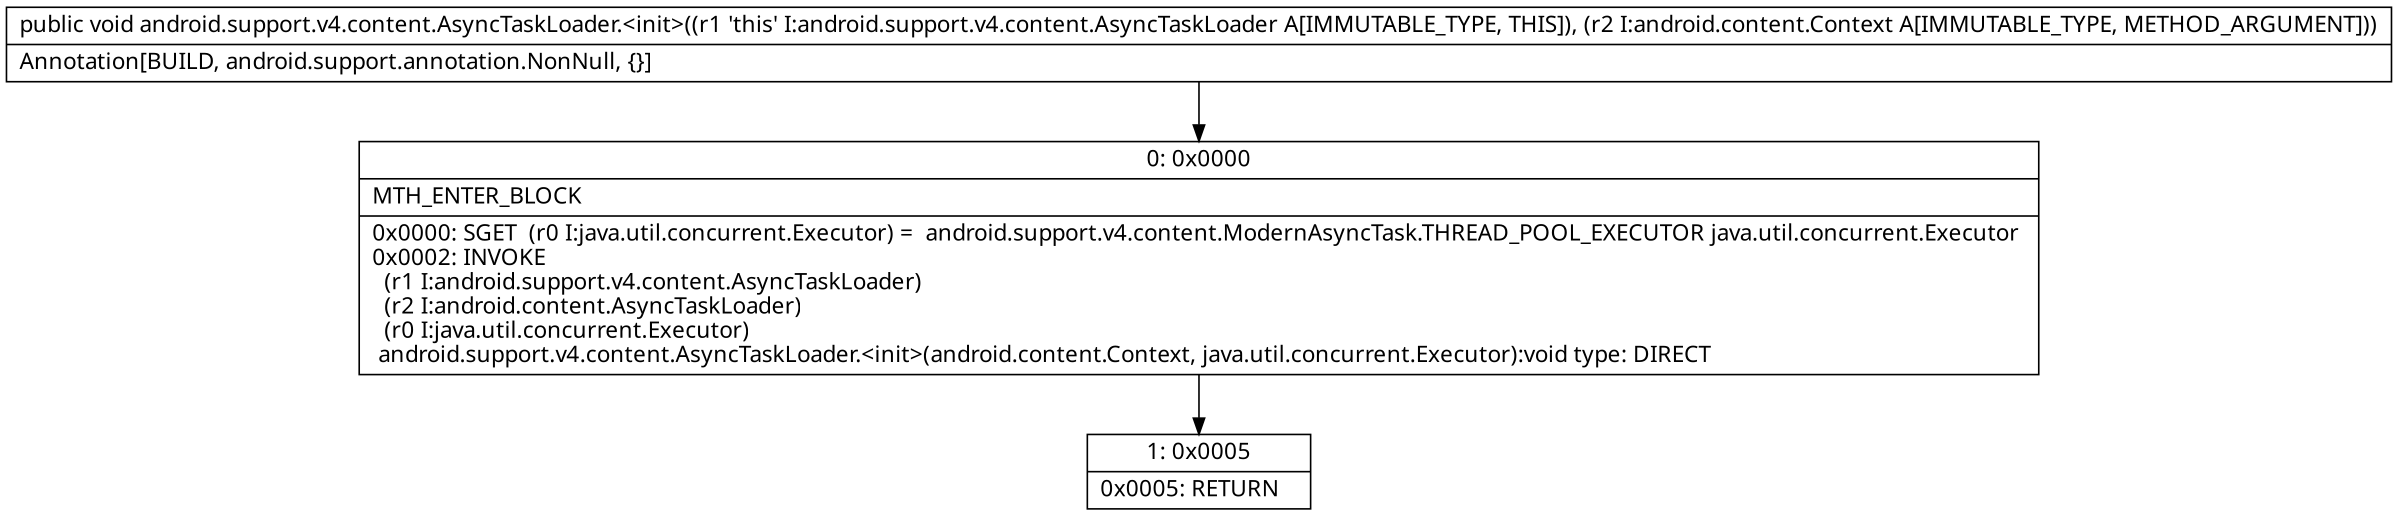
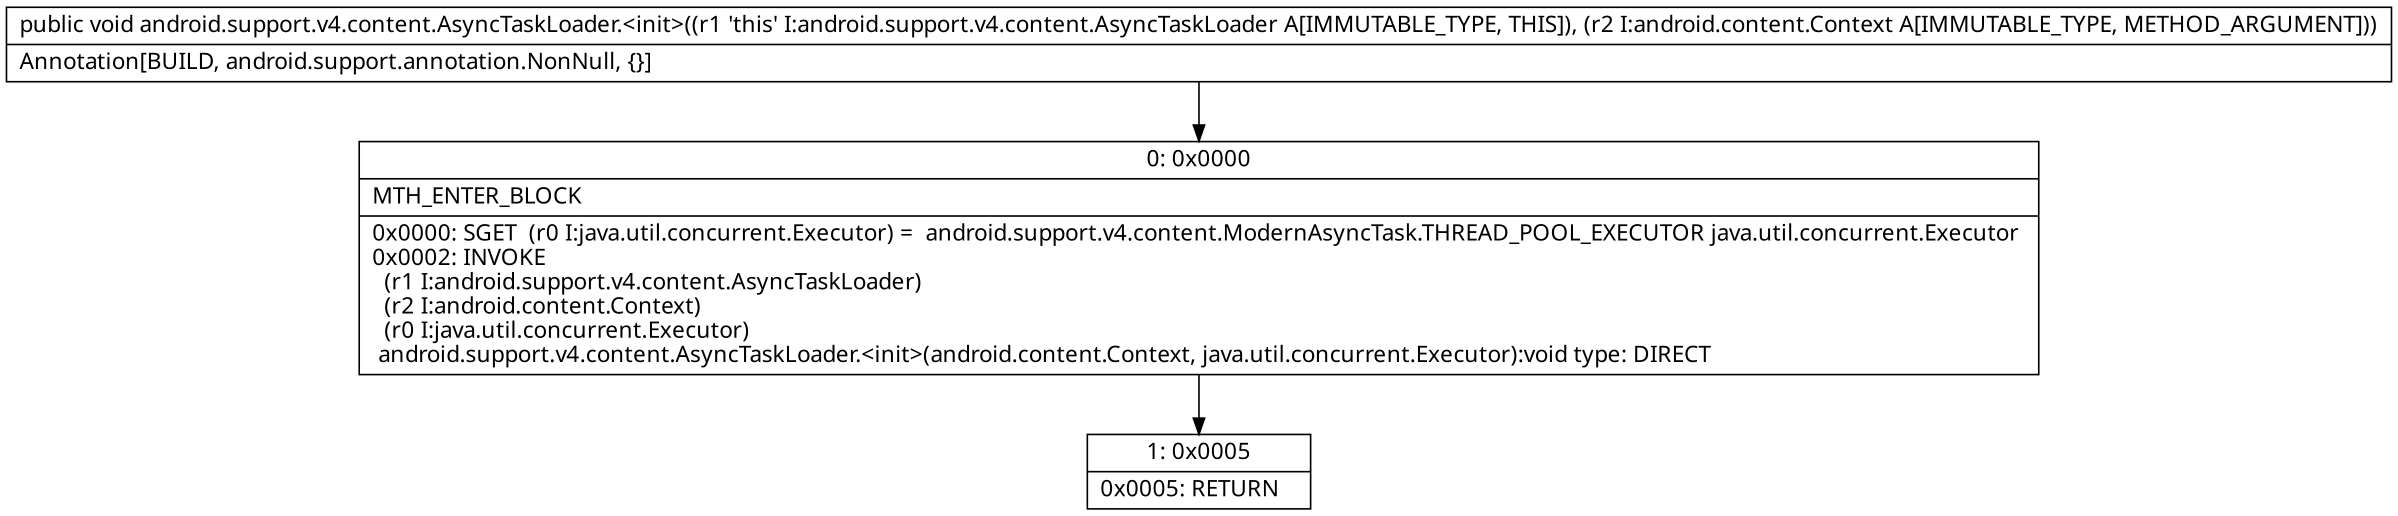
(587, 307) -> (537, 307)
